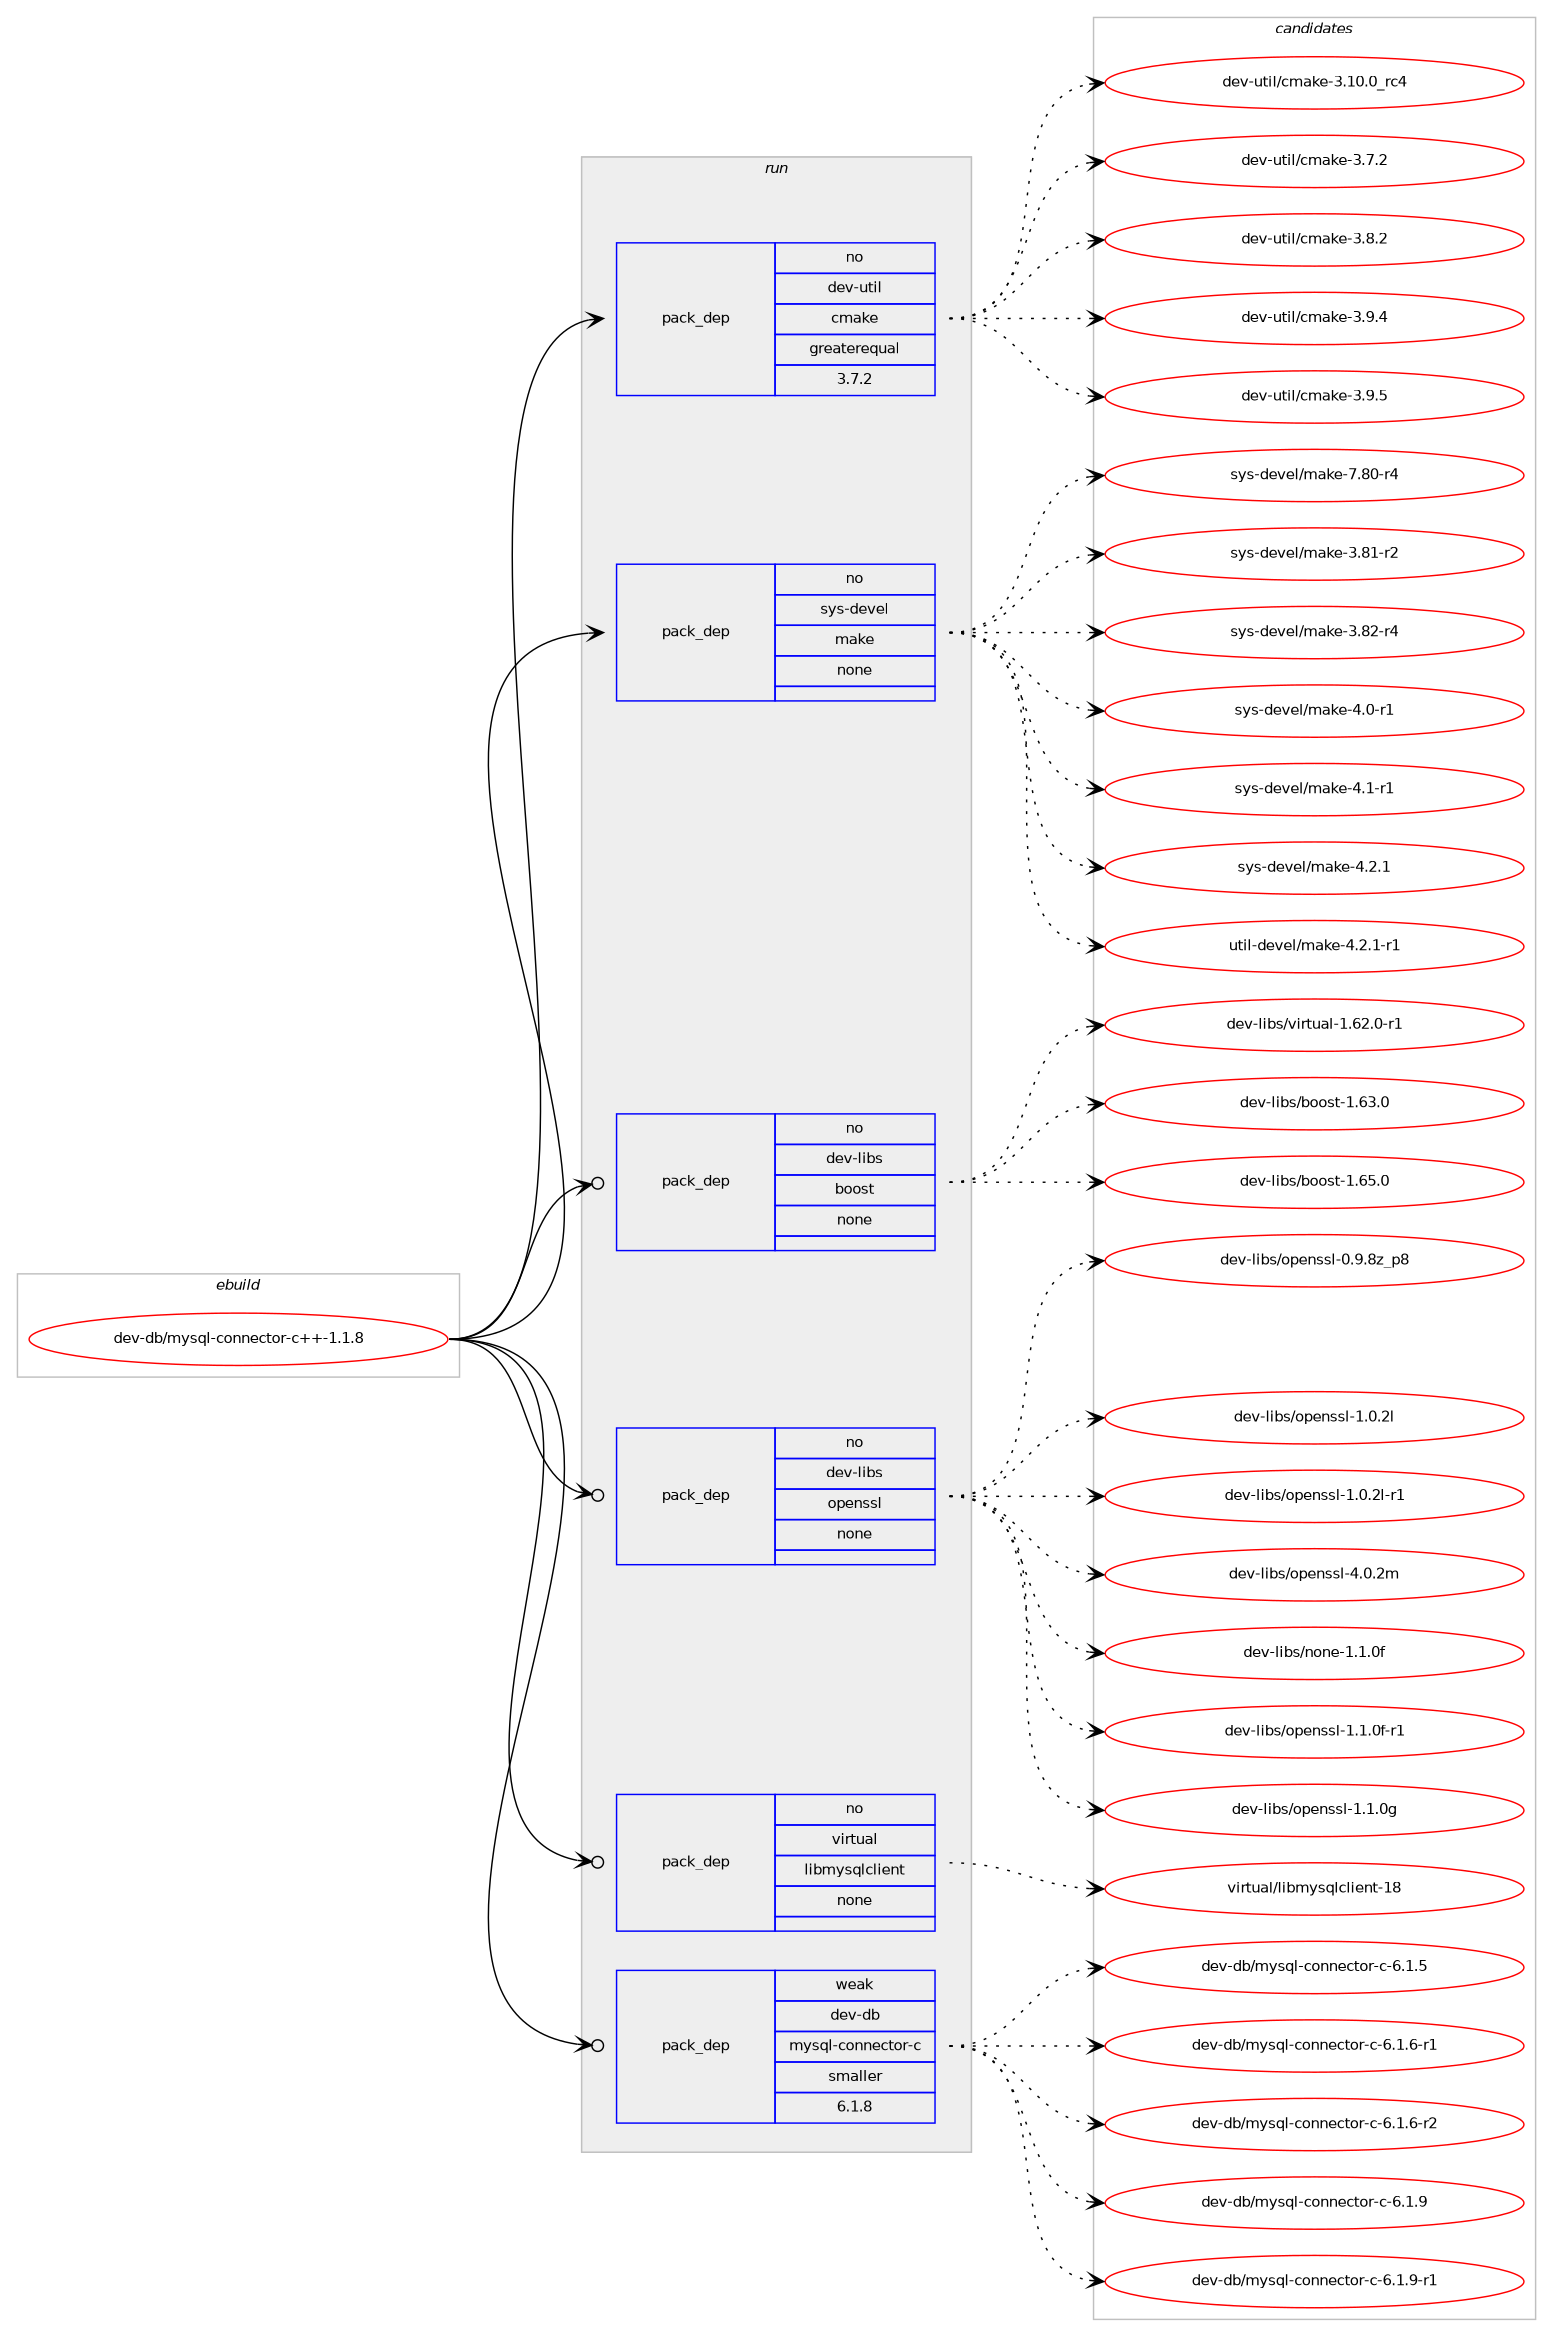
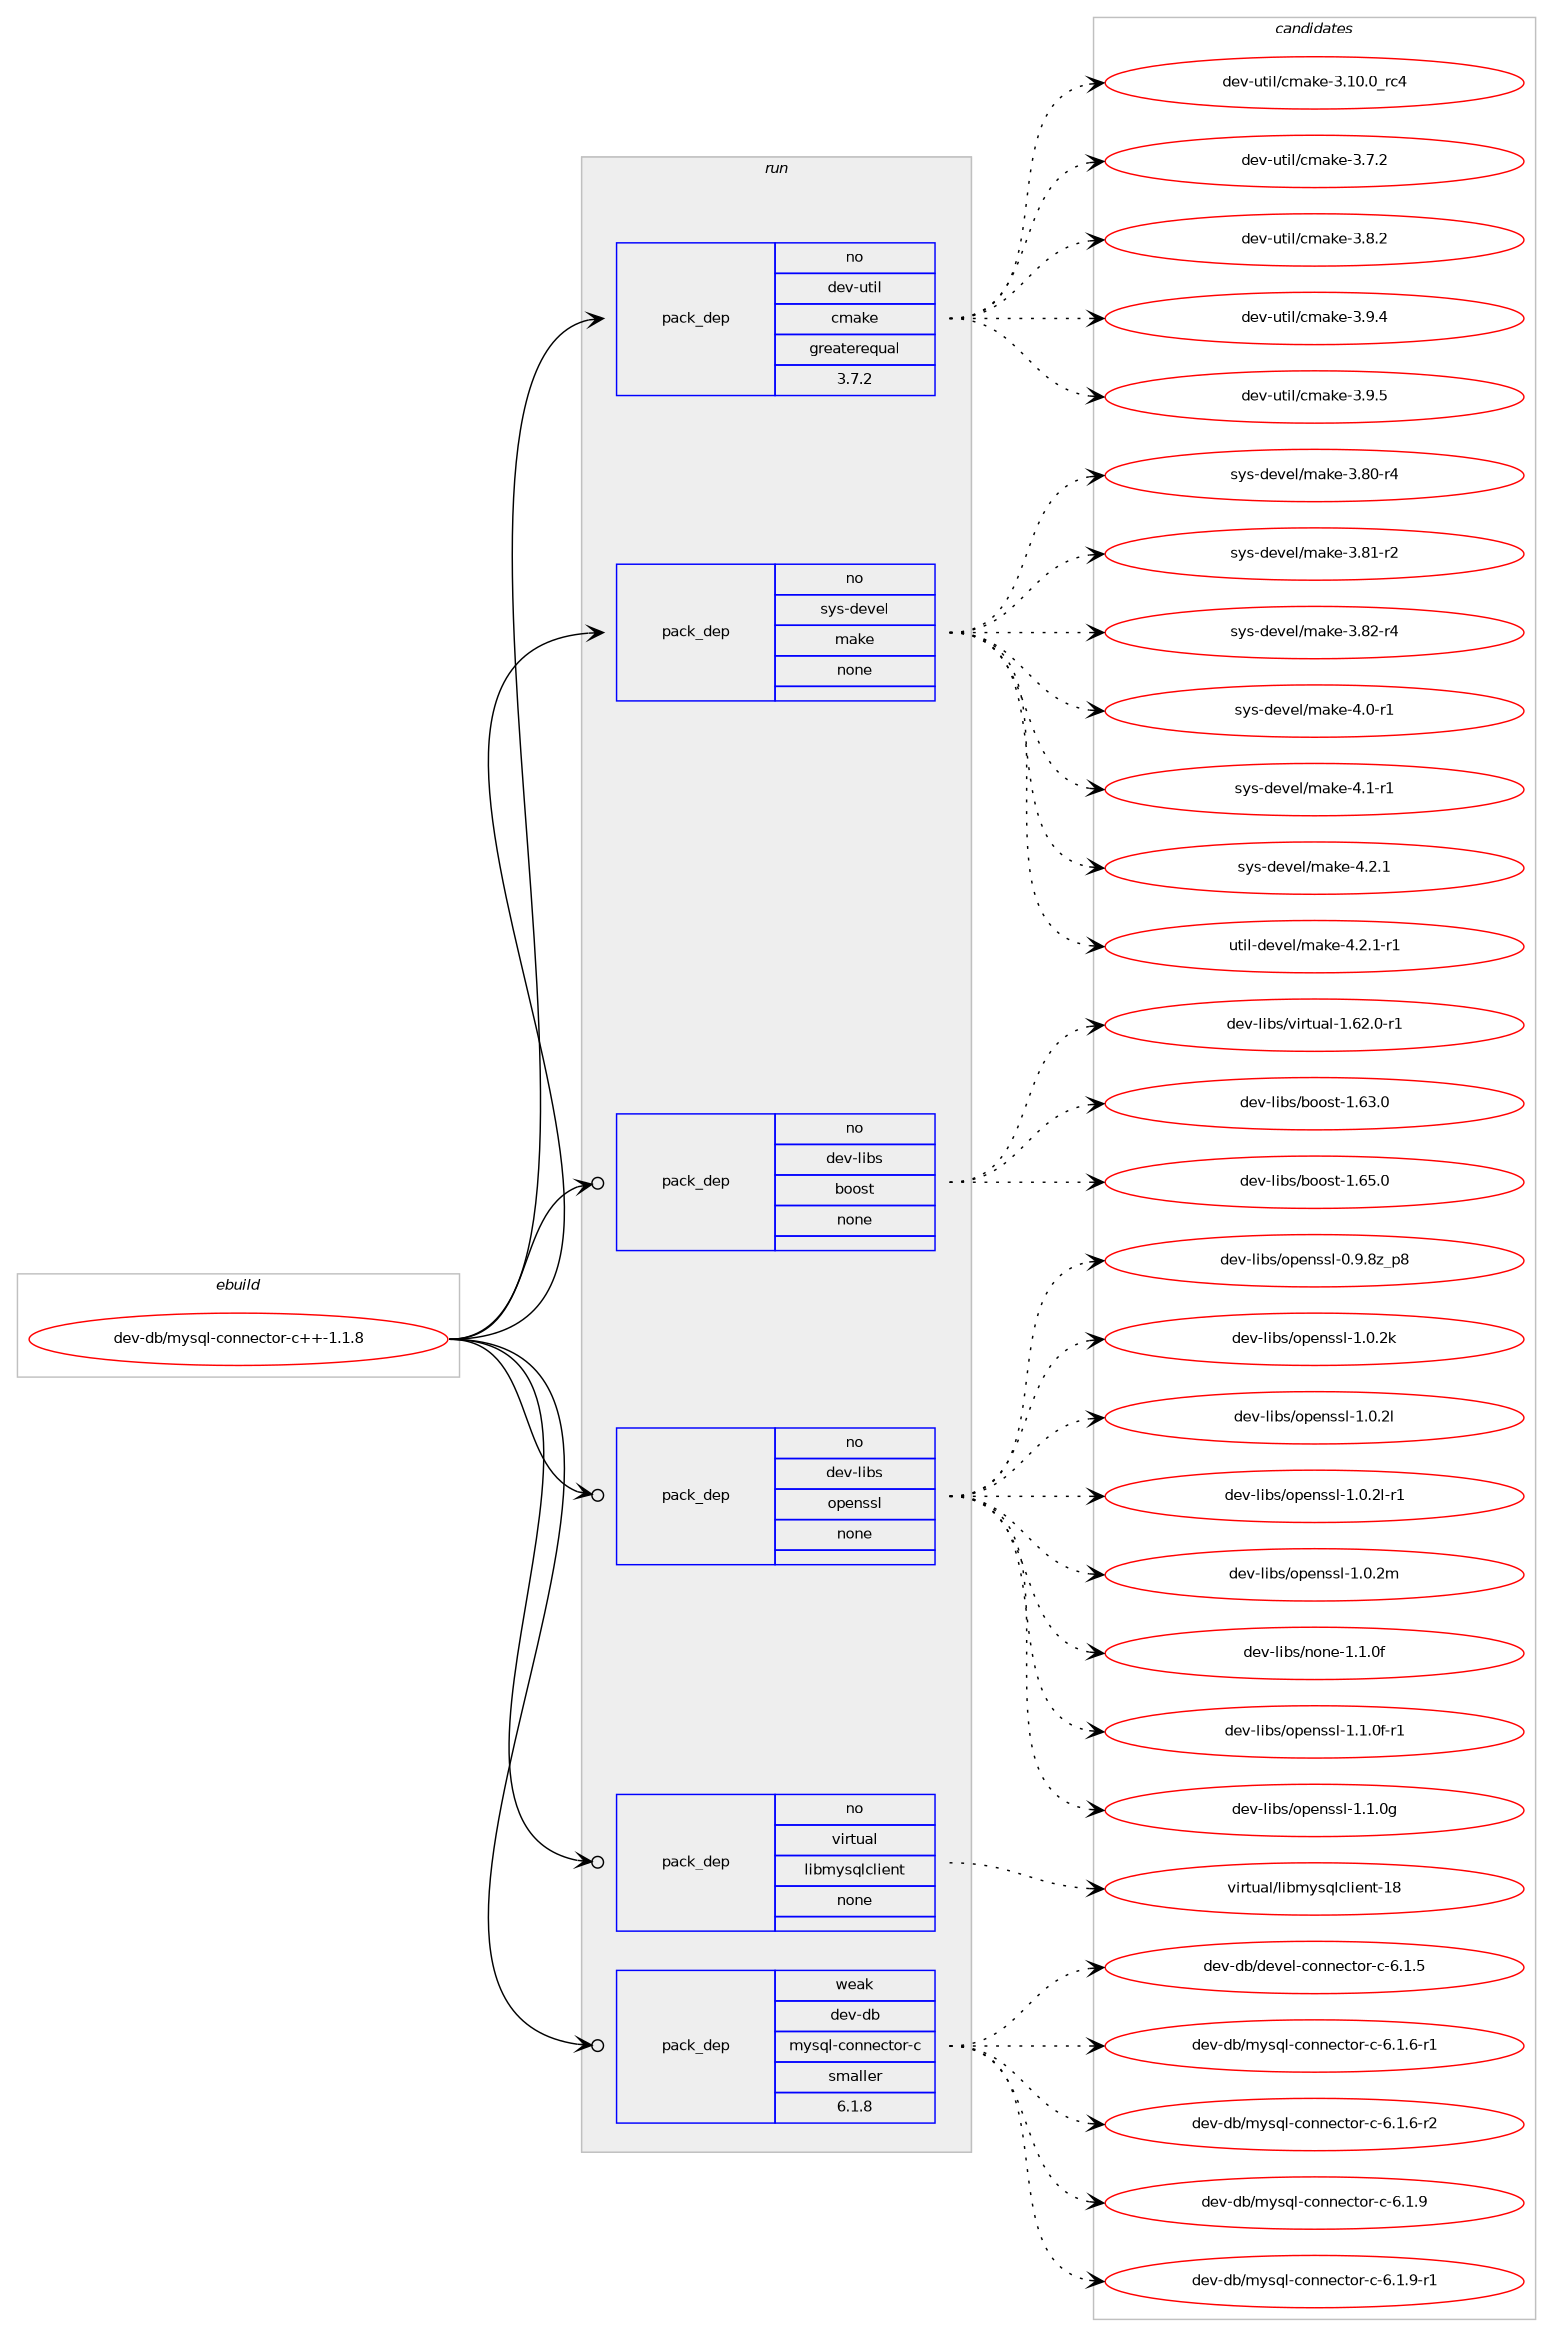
(1315, 476) -> (1315, 476)
none -> (1315, 1339)
(1315, 1575) -> (1315, 1575)
(1315, 1967) -> (1315, 1967)
